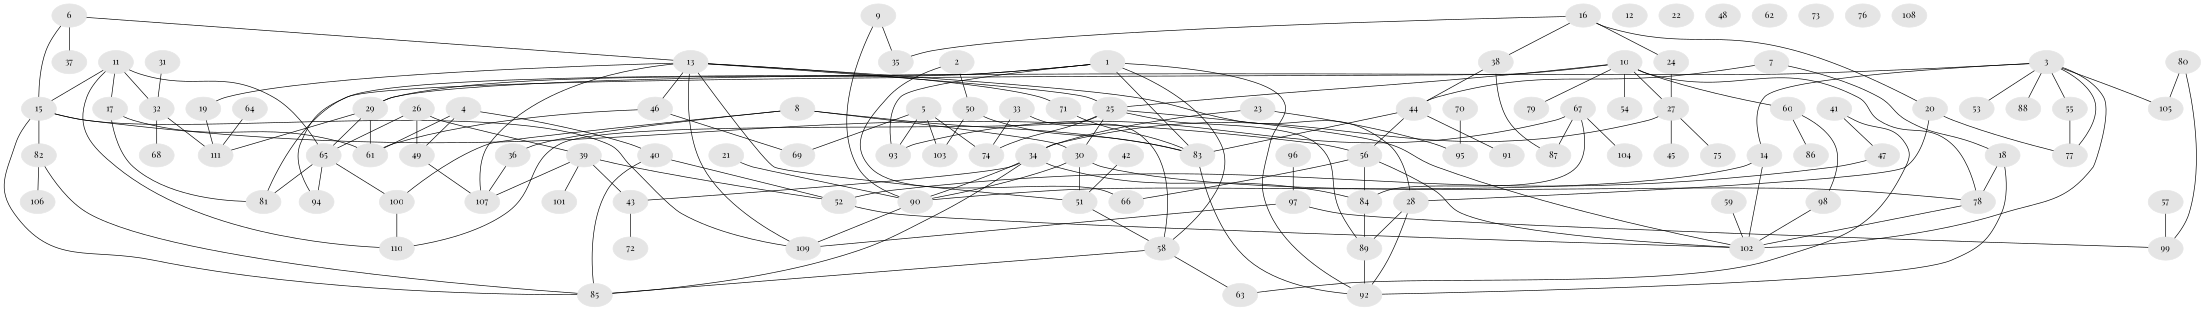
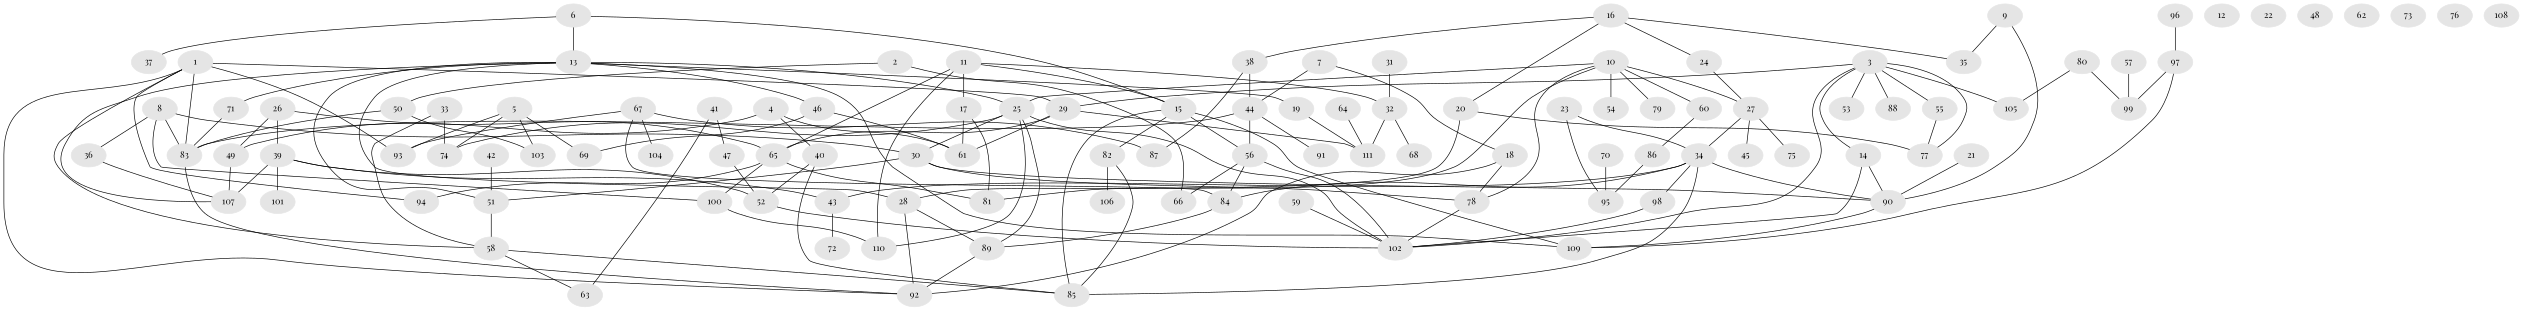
(1835, 146) -> (1678, 179)
none -> (1626, 182)
